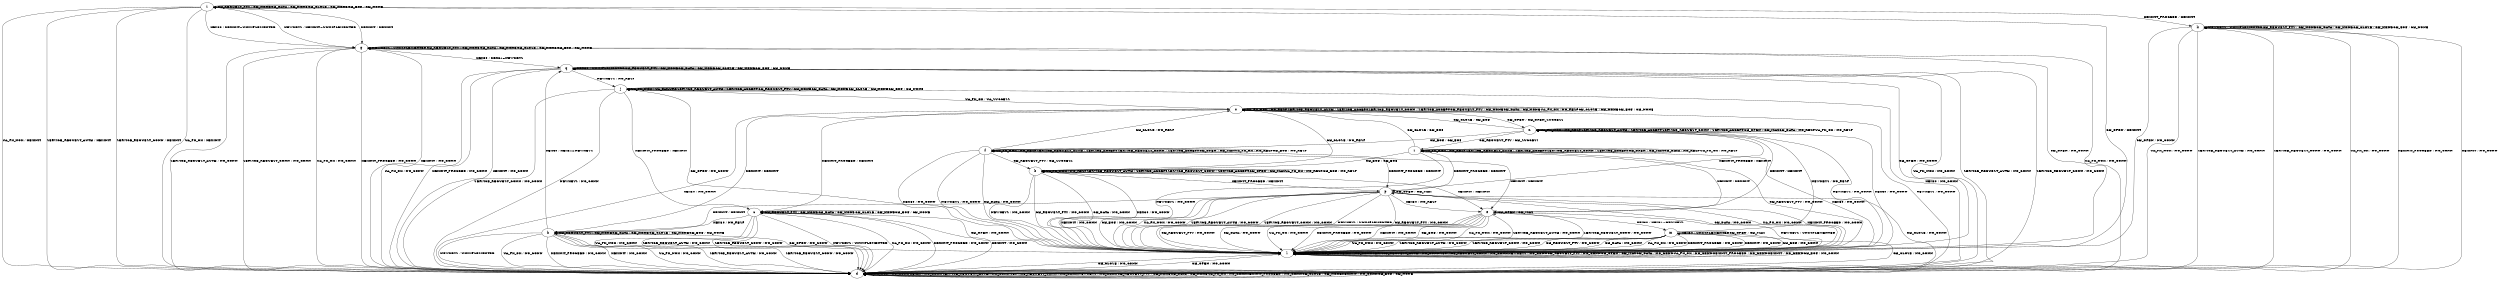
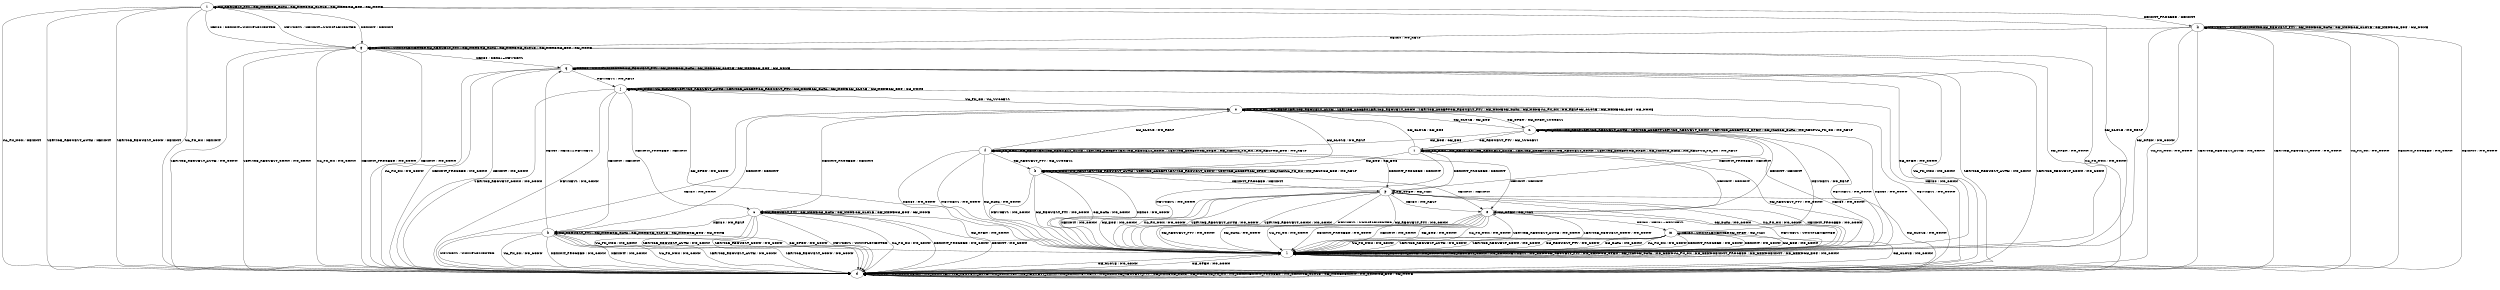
none -> (1281, 38)
(2124, 130) -> (2124, 130)
(963, 204) -> (608, 180)
